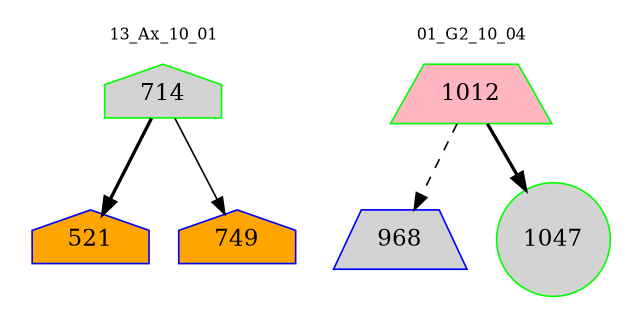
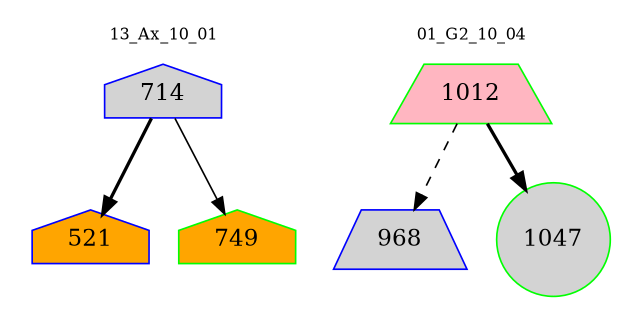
(163, 94) -> (163, 94)
(237, 240) -> (237, 240)
